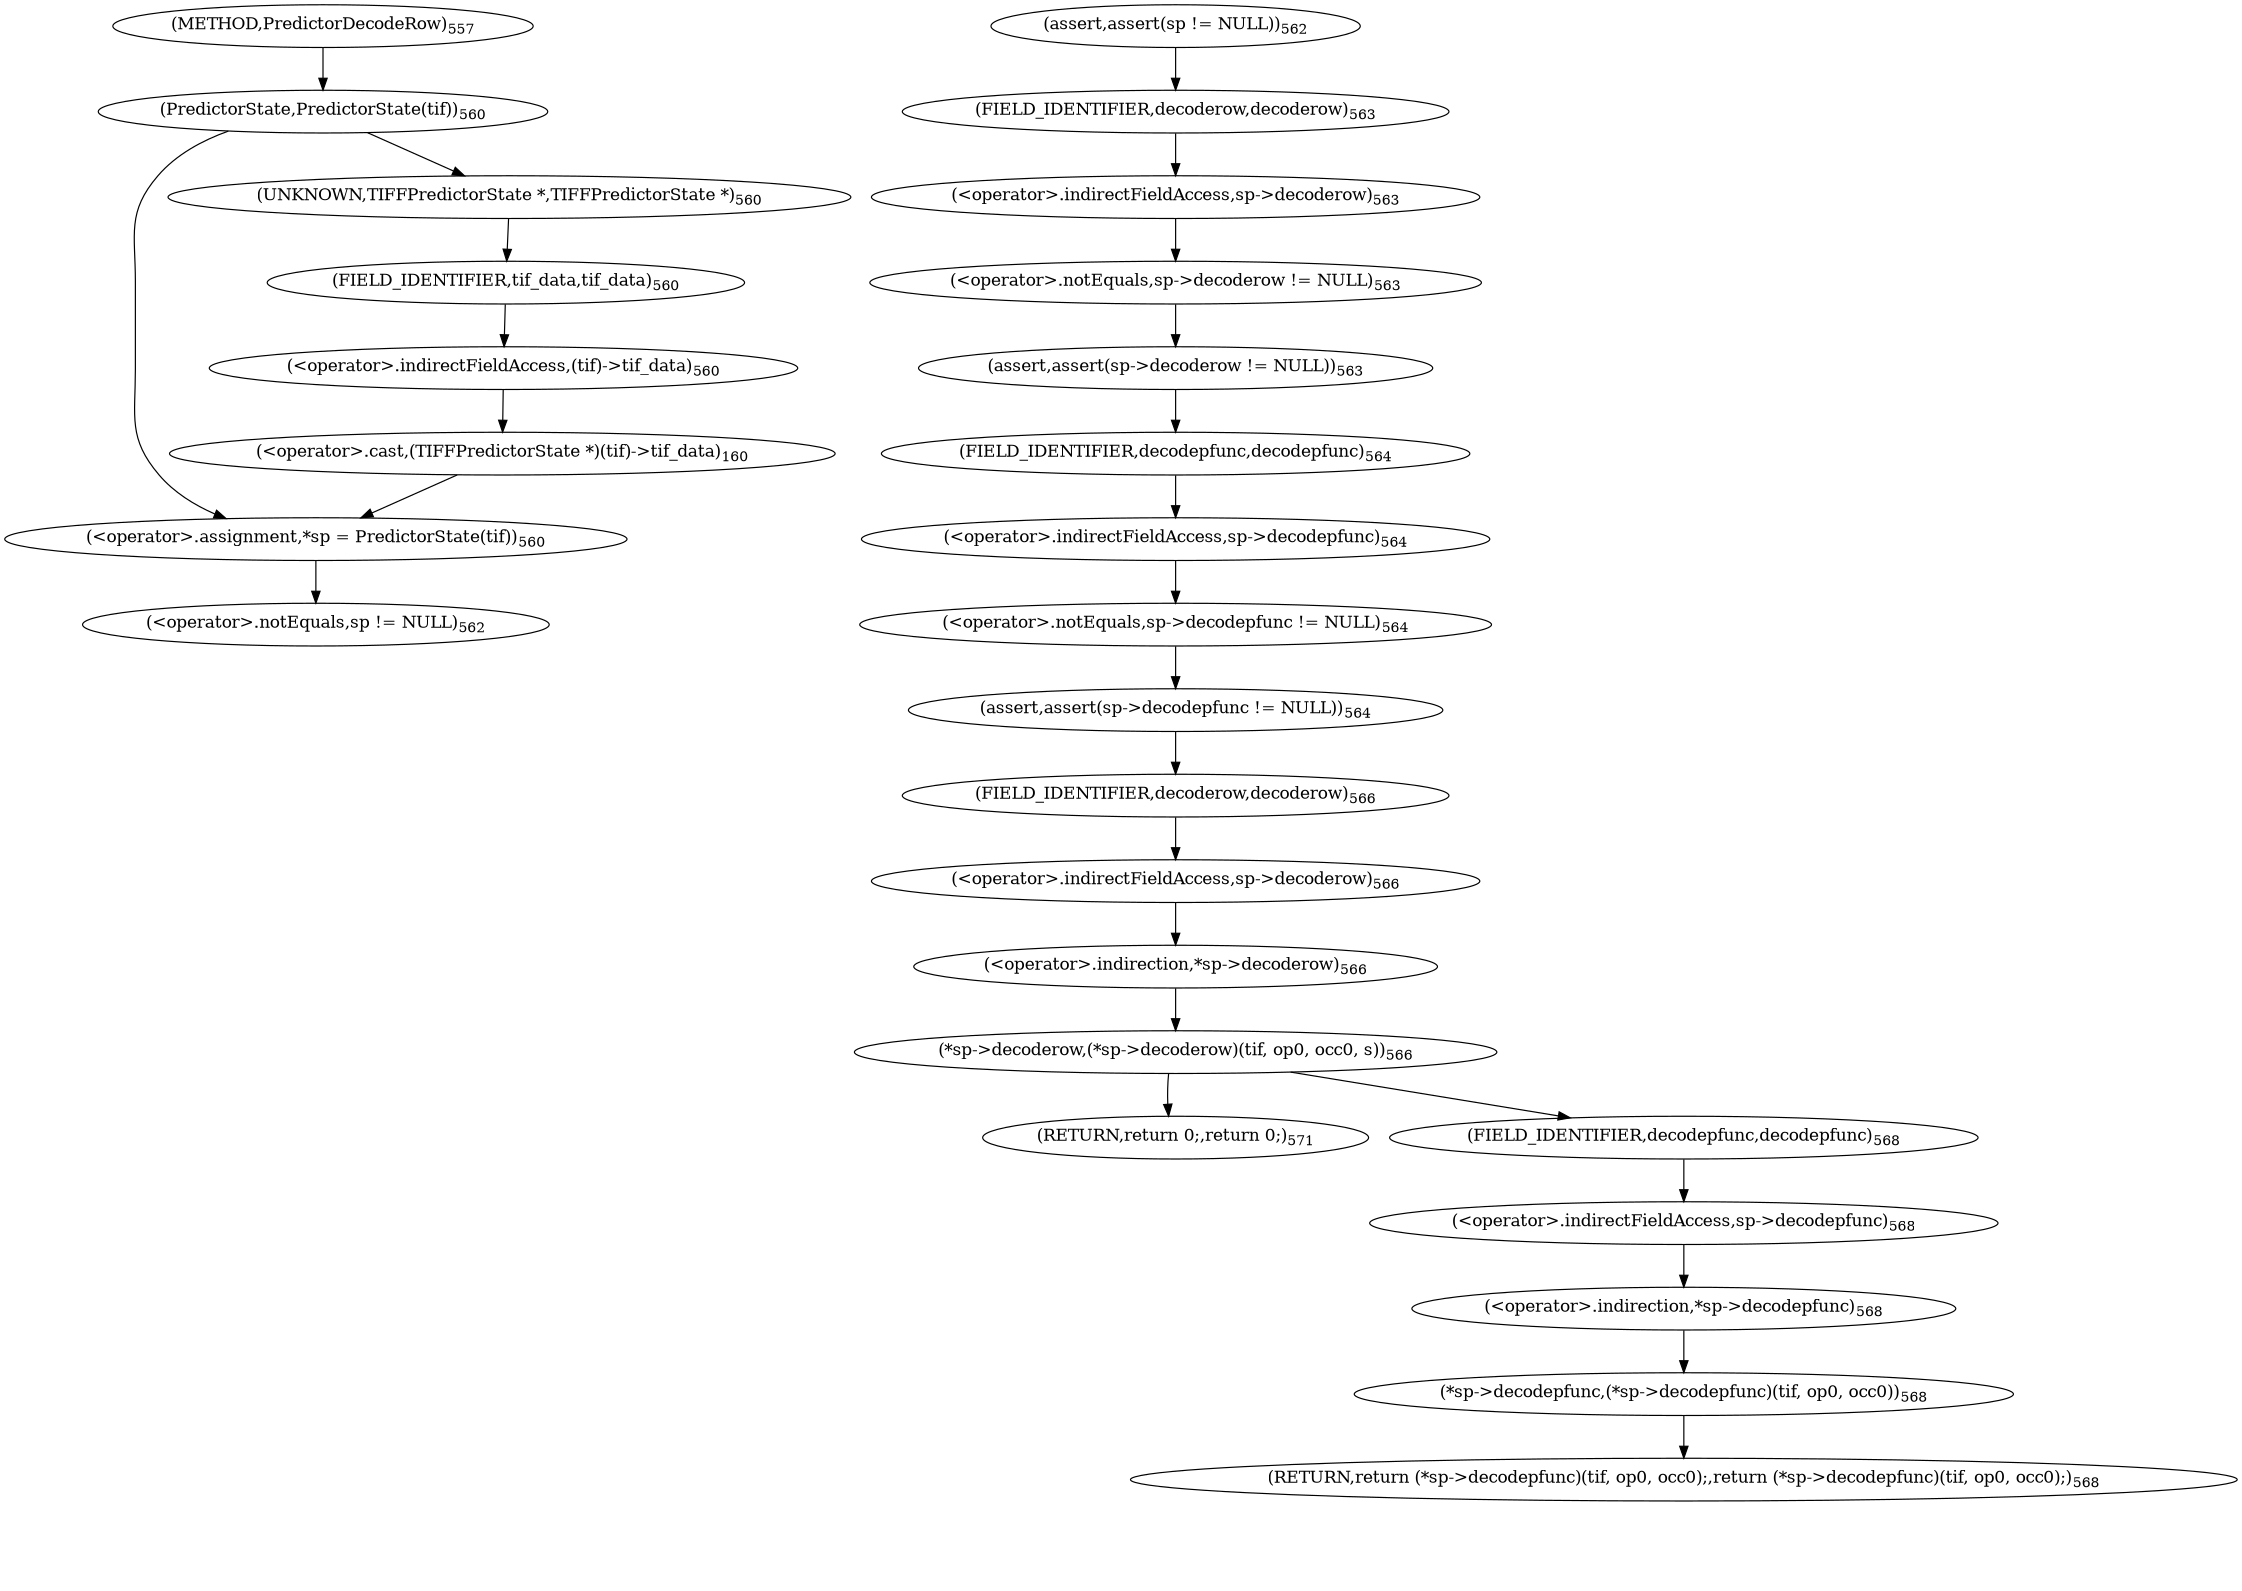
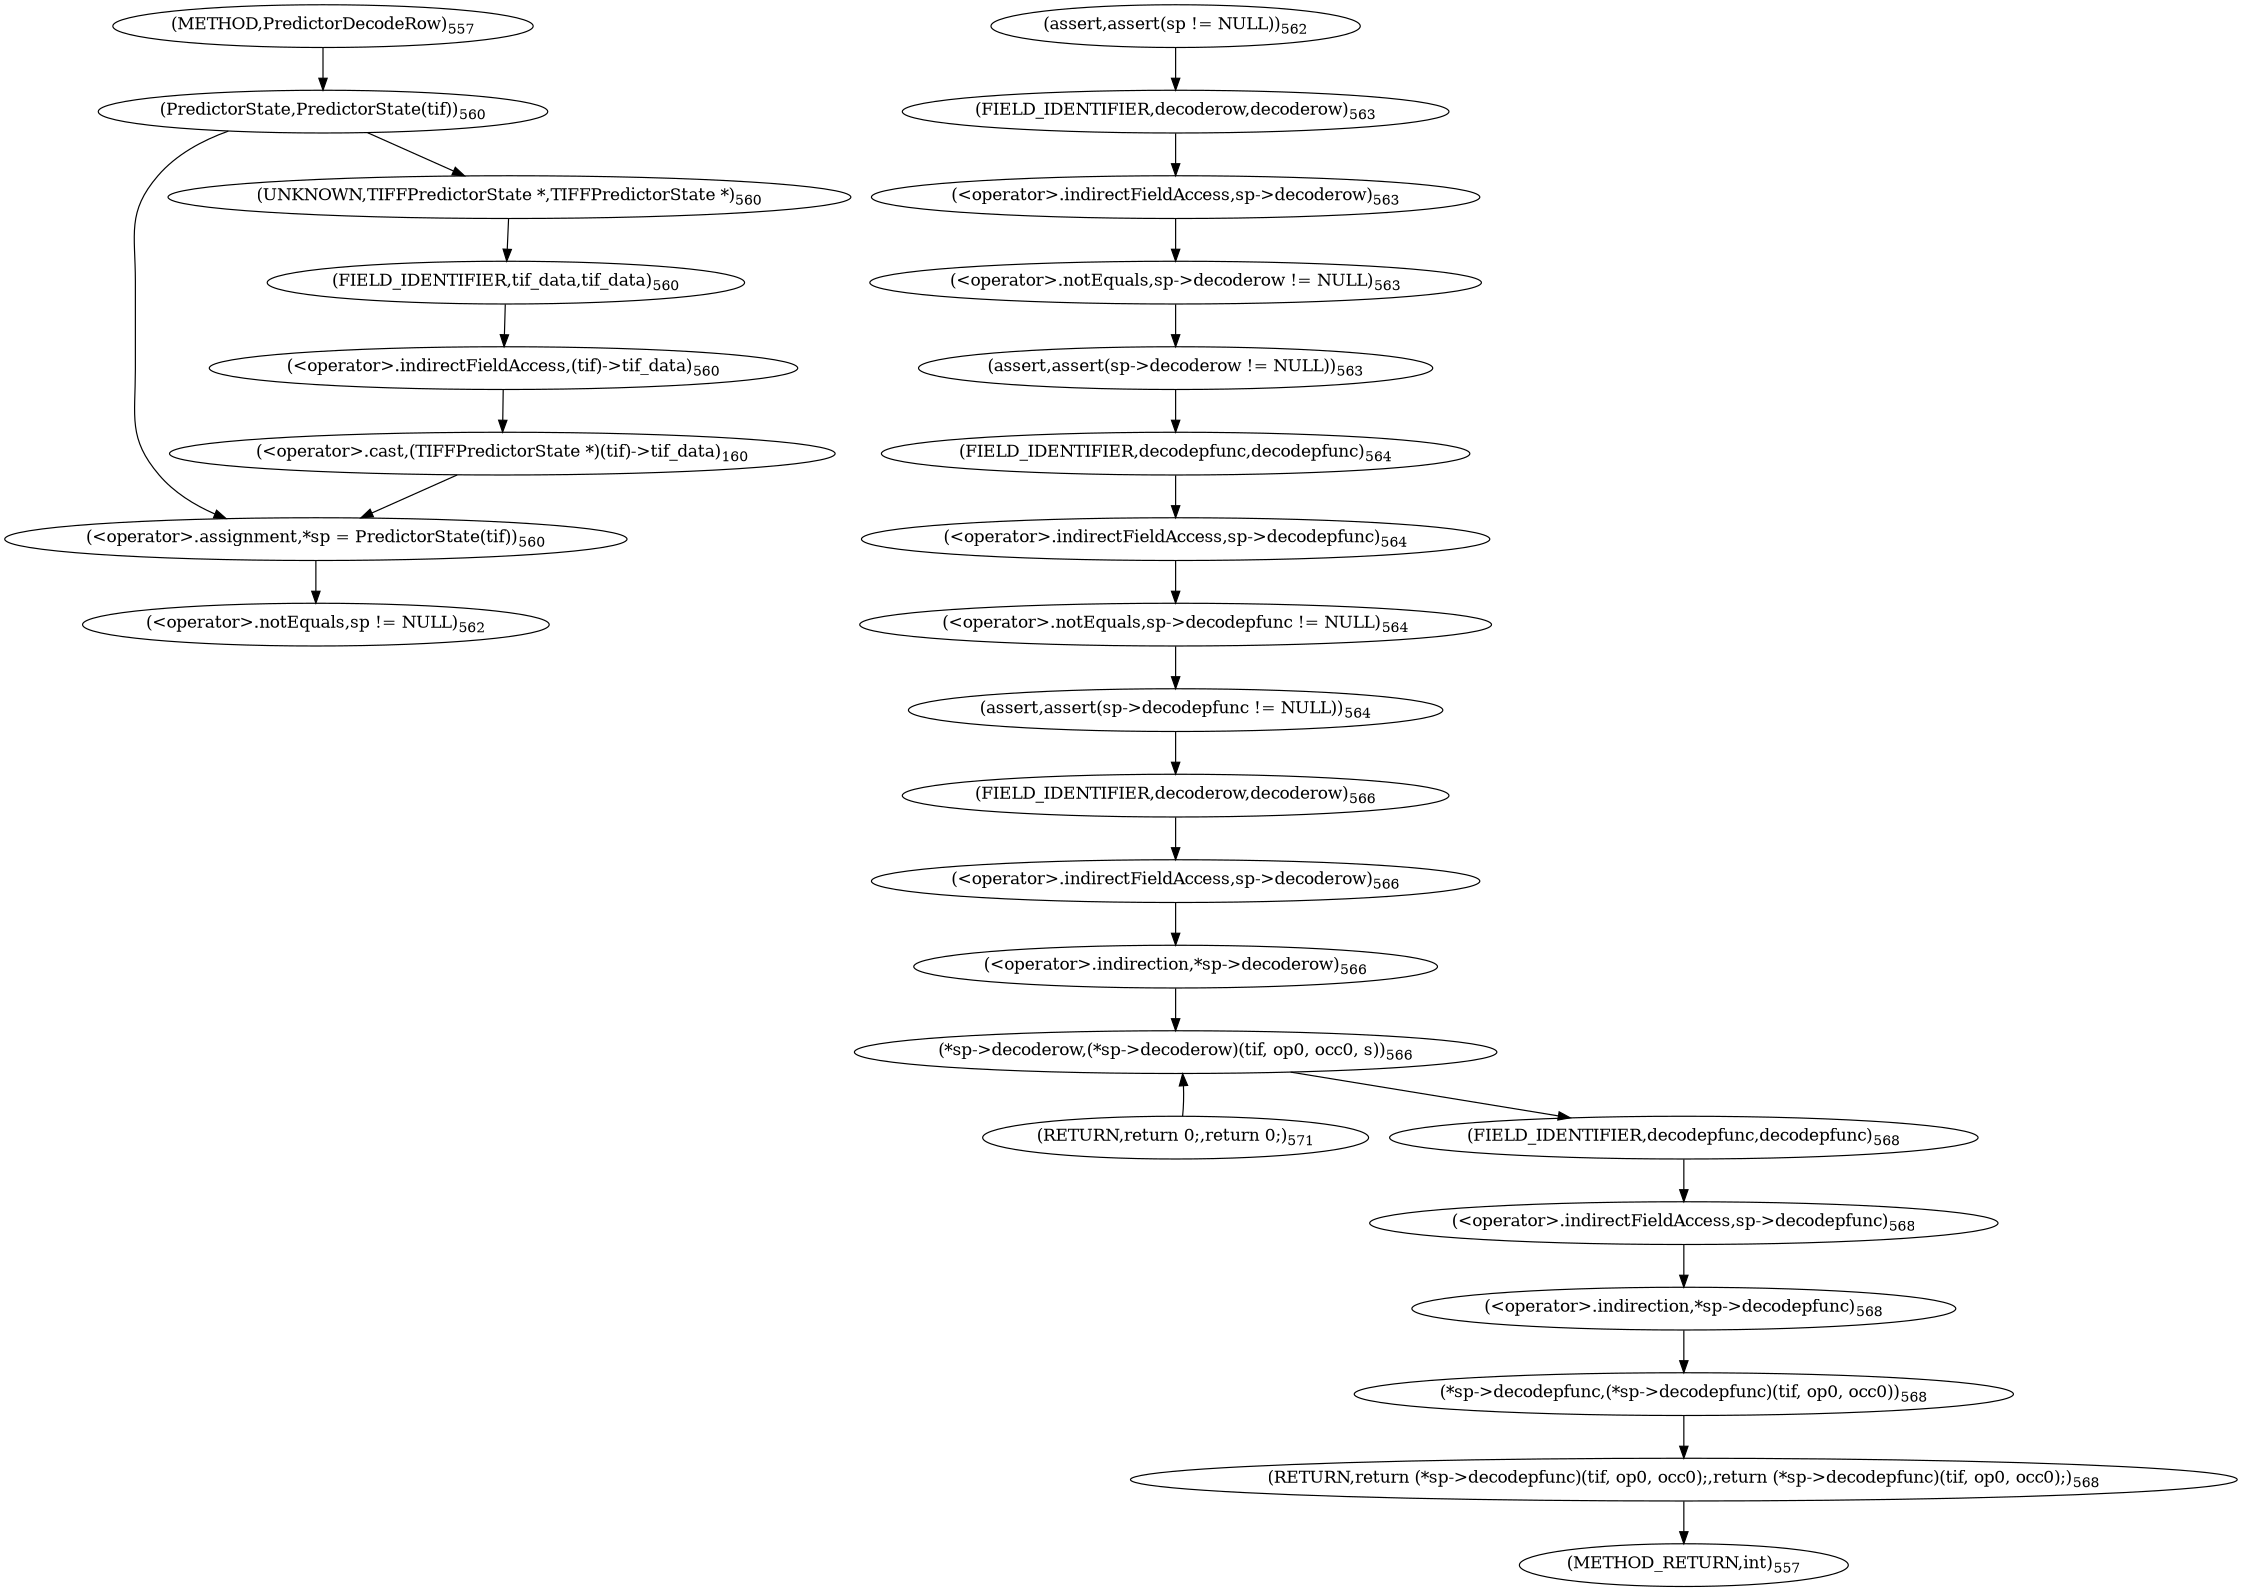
(1168, 1089) -> (1184, 1101)
none -> (1684, 1565)
